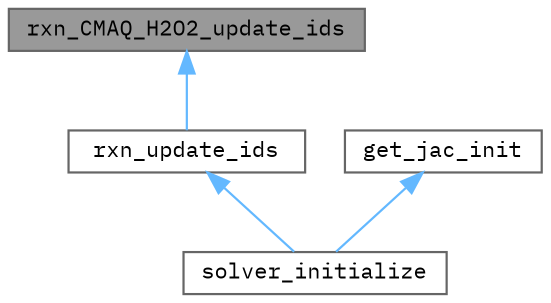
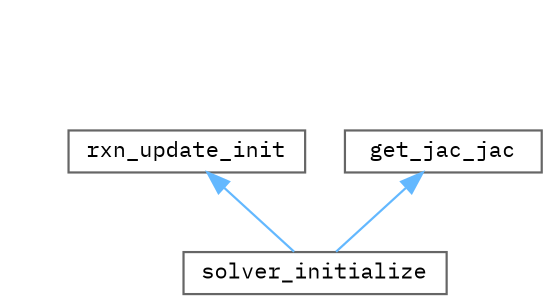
(187, 30) -> none
(187, 151) -> (187, 151)
(443, 151) -> (443, 151)
